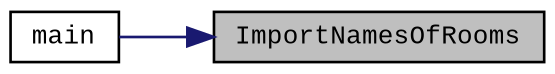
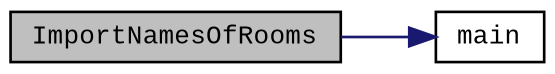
(153, 37) -> (375, 37)
